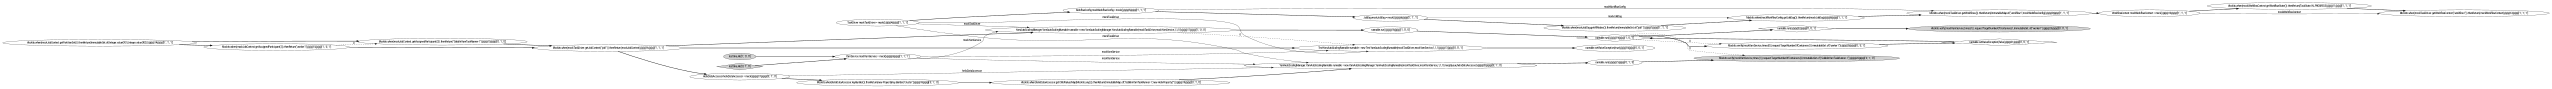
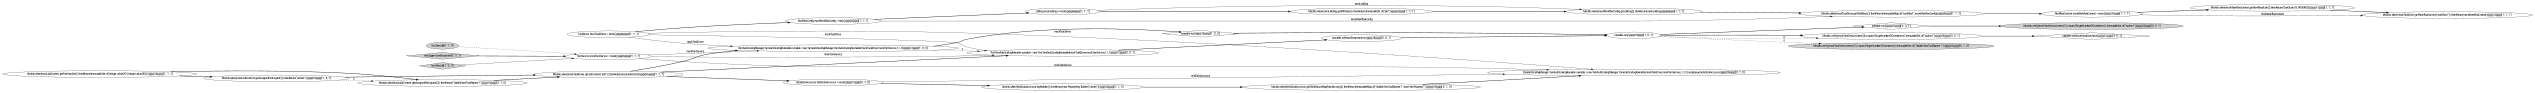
(1391, 30) -> (1200, 34)
(1615, 38) -> (1634, 35)
(1803, 40) -> (1503, 37)
none -> (442, 56)
(740, 57) -> (442, 66)
(794, 57) -> (515, 62)
(800, 62) -> (516, 50)
(1615, 63) -> none
(740, 67) -> (442, 46)
